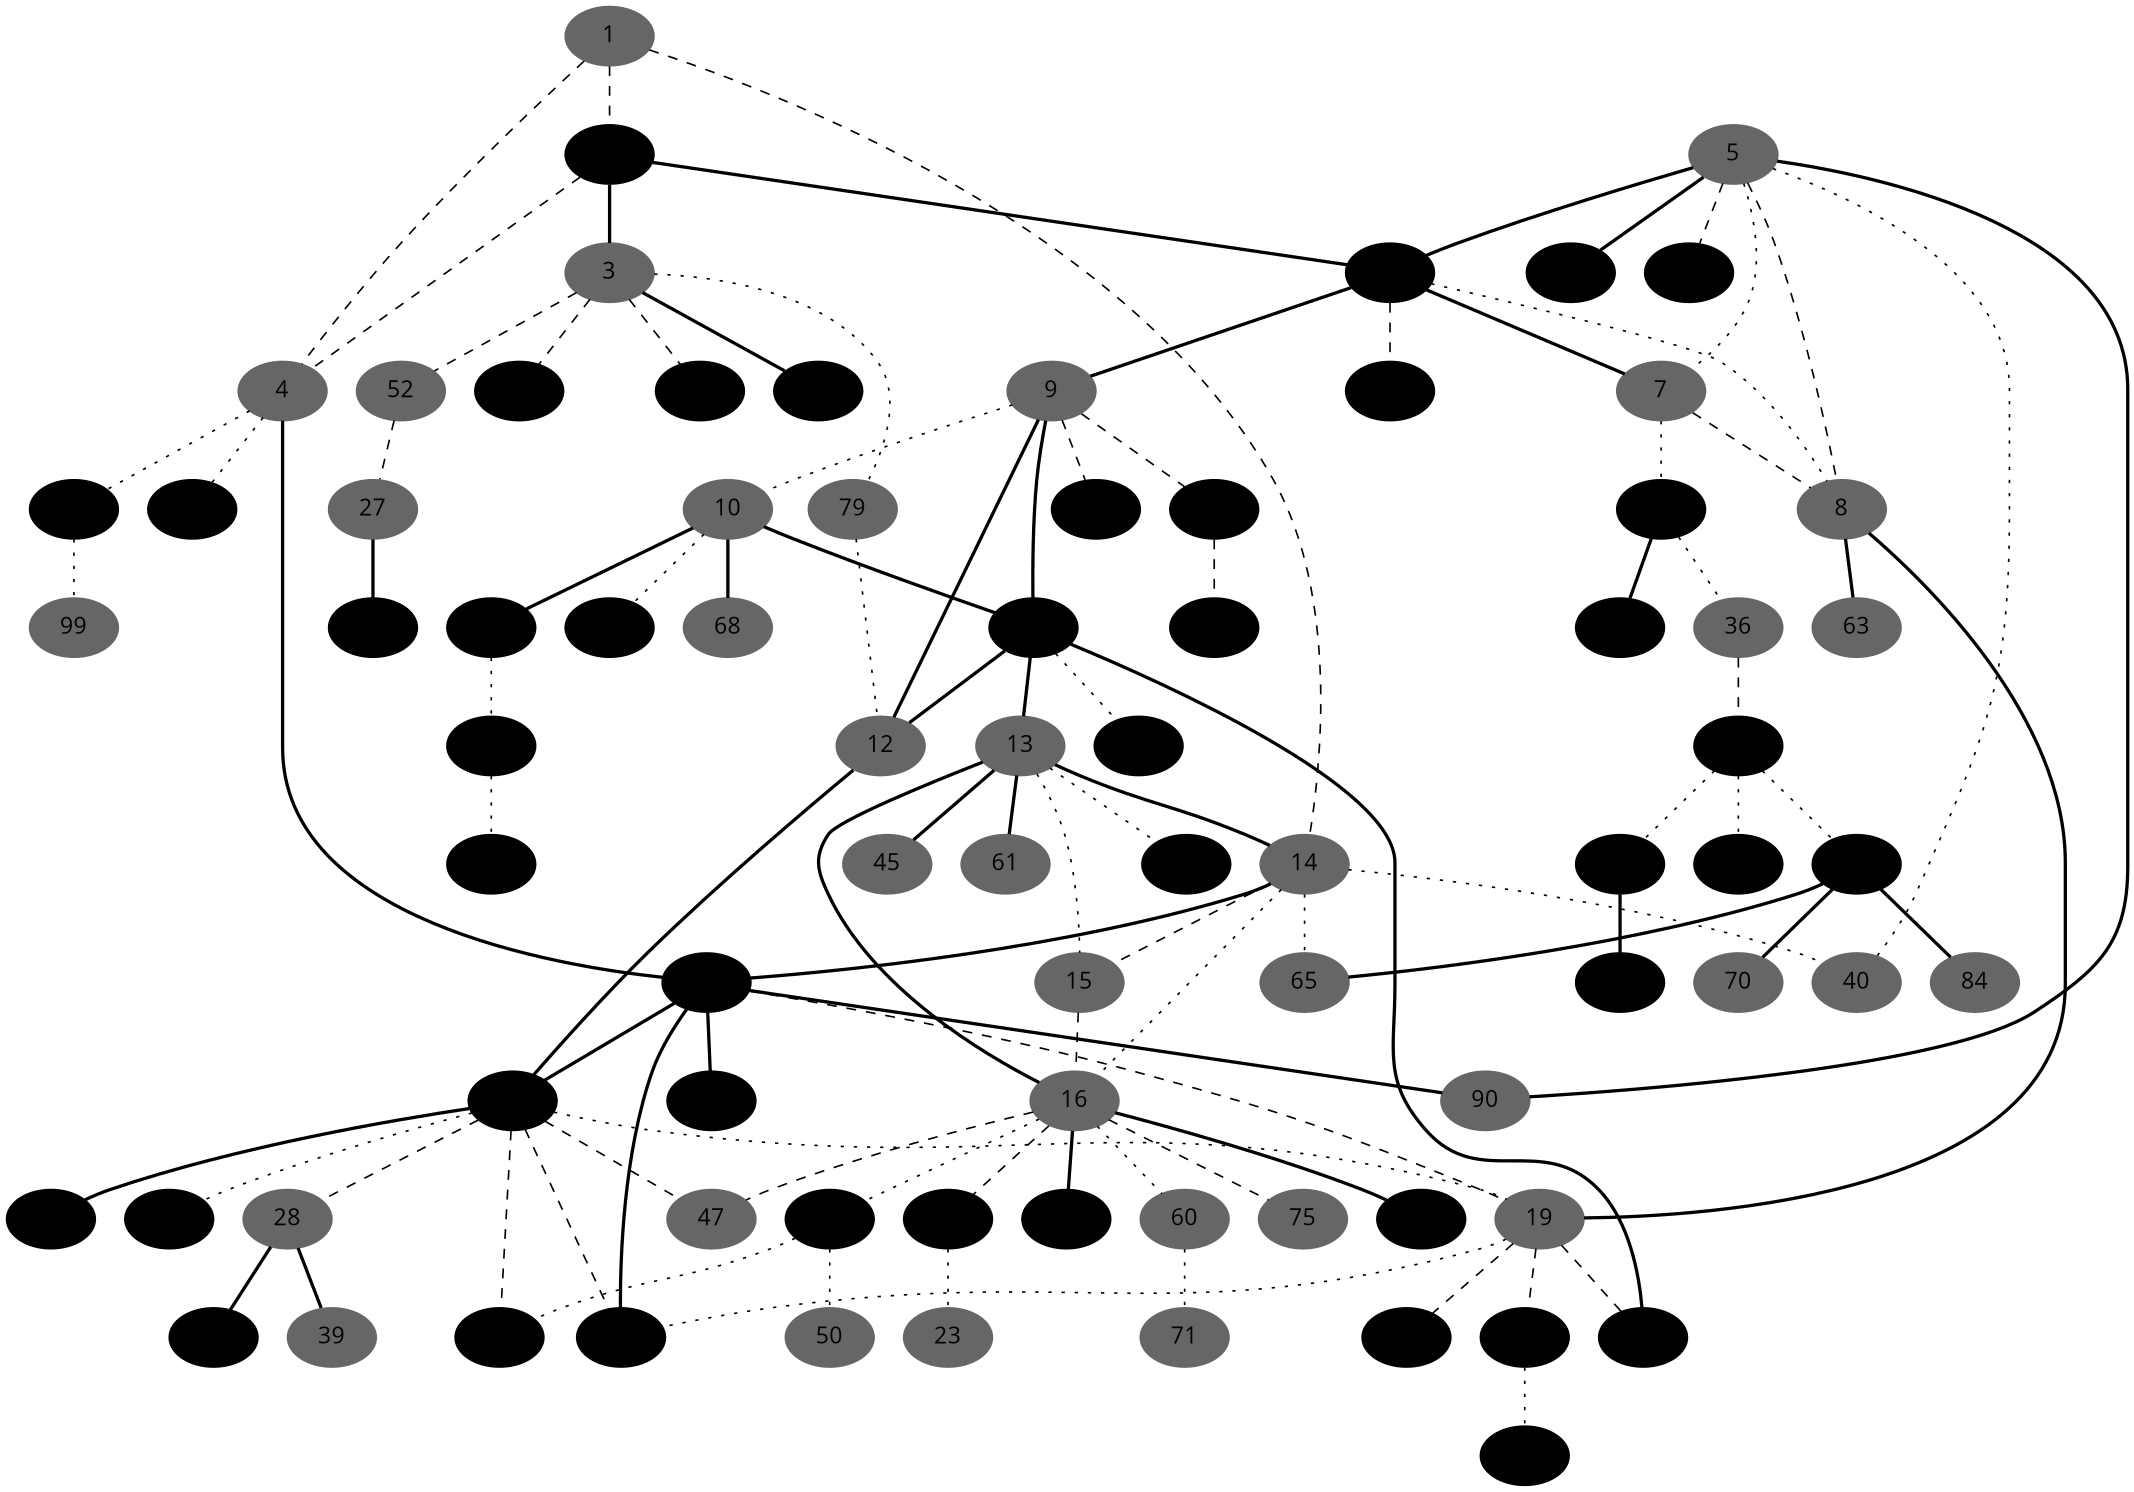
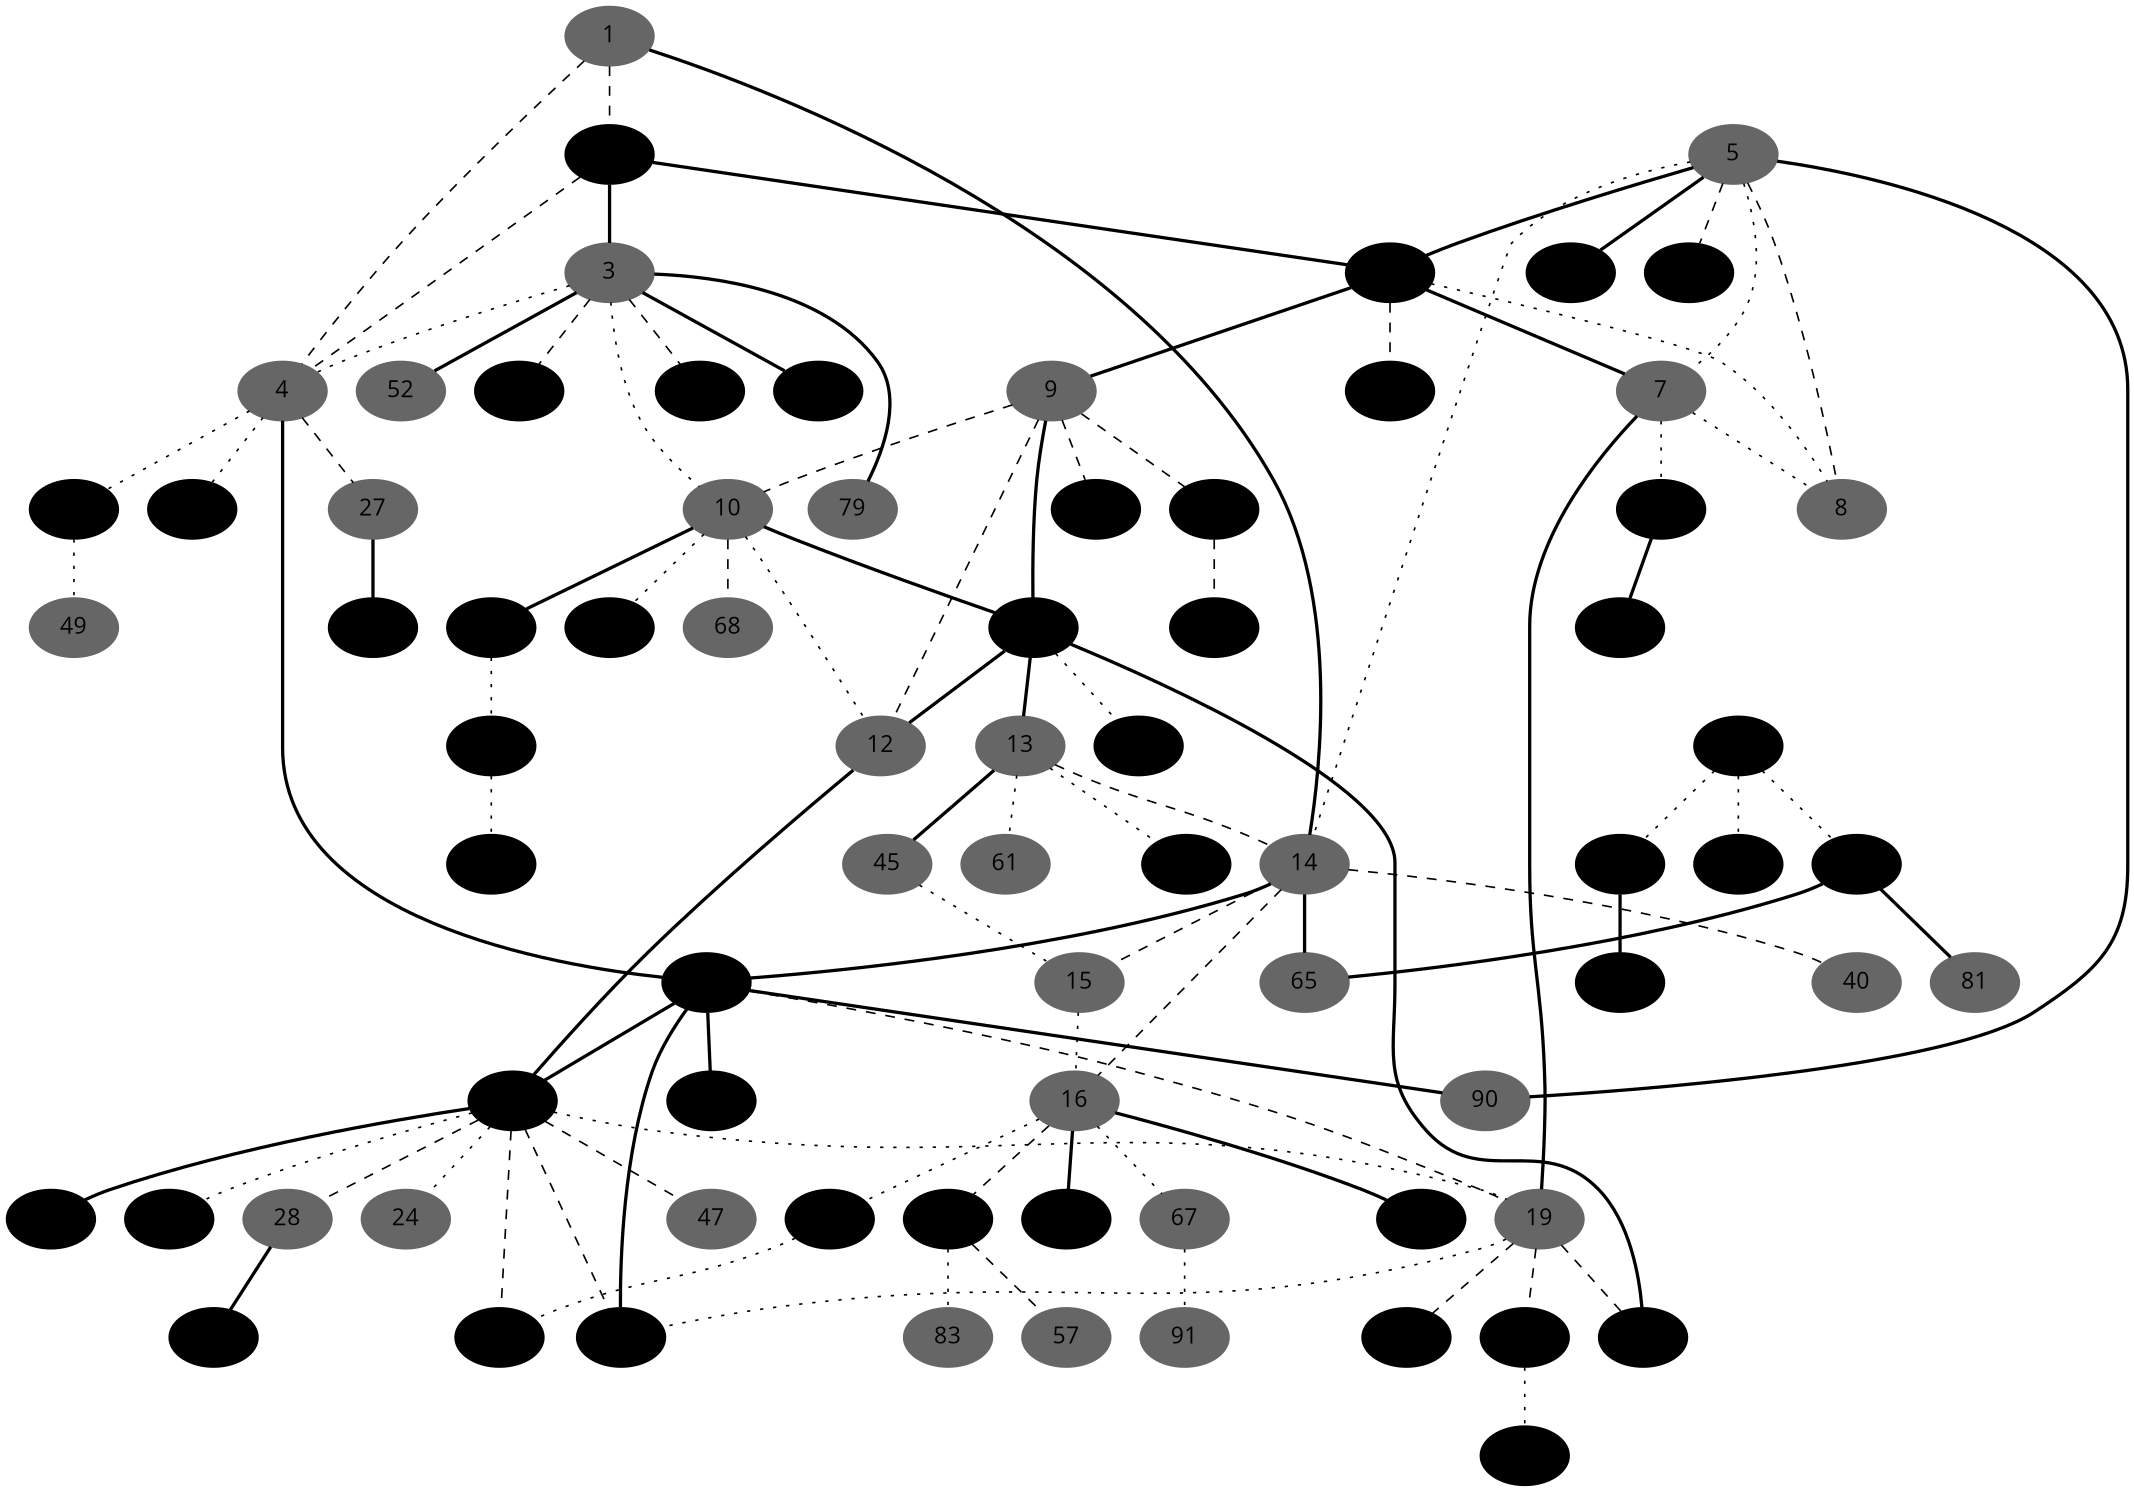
(833, 321) -> (833, 321)
(1144, 322) -> (1144, 322)
none -> (442, 325)
(506, 332) -> (506, 332)
none -> (633, 405)
(893, 444) -> (893, 444)
(387, 450) -> (328, 450)
(1752, 450) -> (1752, 450)
(2009, 515) -> (1443, 444)
(966, 568) -> (966, 568)
(728, 569) -> (728, 569)
(74, 628) -> (74, 628)
(867, 628) -> (806, 627)
(1738, 628) -> none
(1857, 628) -> none
(1013, 805) -> (1013, 805)
(1162, 805) -> (1162, 805)
(1071, 860) -> (983, 923)
(1588, 903) -> (1588, 903)
(841, 917) -> none
(1305, 924) -> (1305, 924)
(1190, 983) -> (1190, 983)
(1738, 983) -> none
(1975, 983) -> (1975, 983)
(2058, 1018) -> (1530, 787)
(1078, 1029) -> (1078, 1029)
(866, 1157) -> none
none -> (406, 1219)
(1185, 1219) -> (1185, 1219)
(1303, 1219) -> none
(332, 1337) -> none
(830, 1337) -> none
(948, 1337) -> (948, 1337)
none -> (1066, 1337)
(1185, 1337) -> (1185, 1337)
